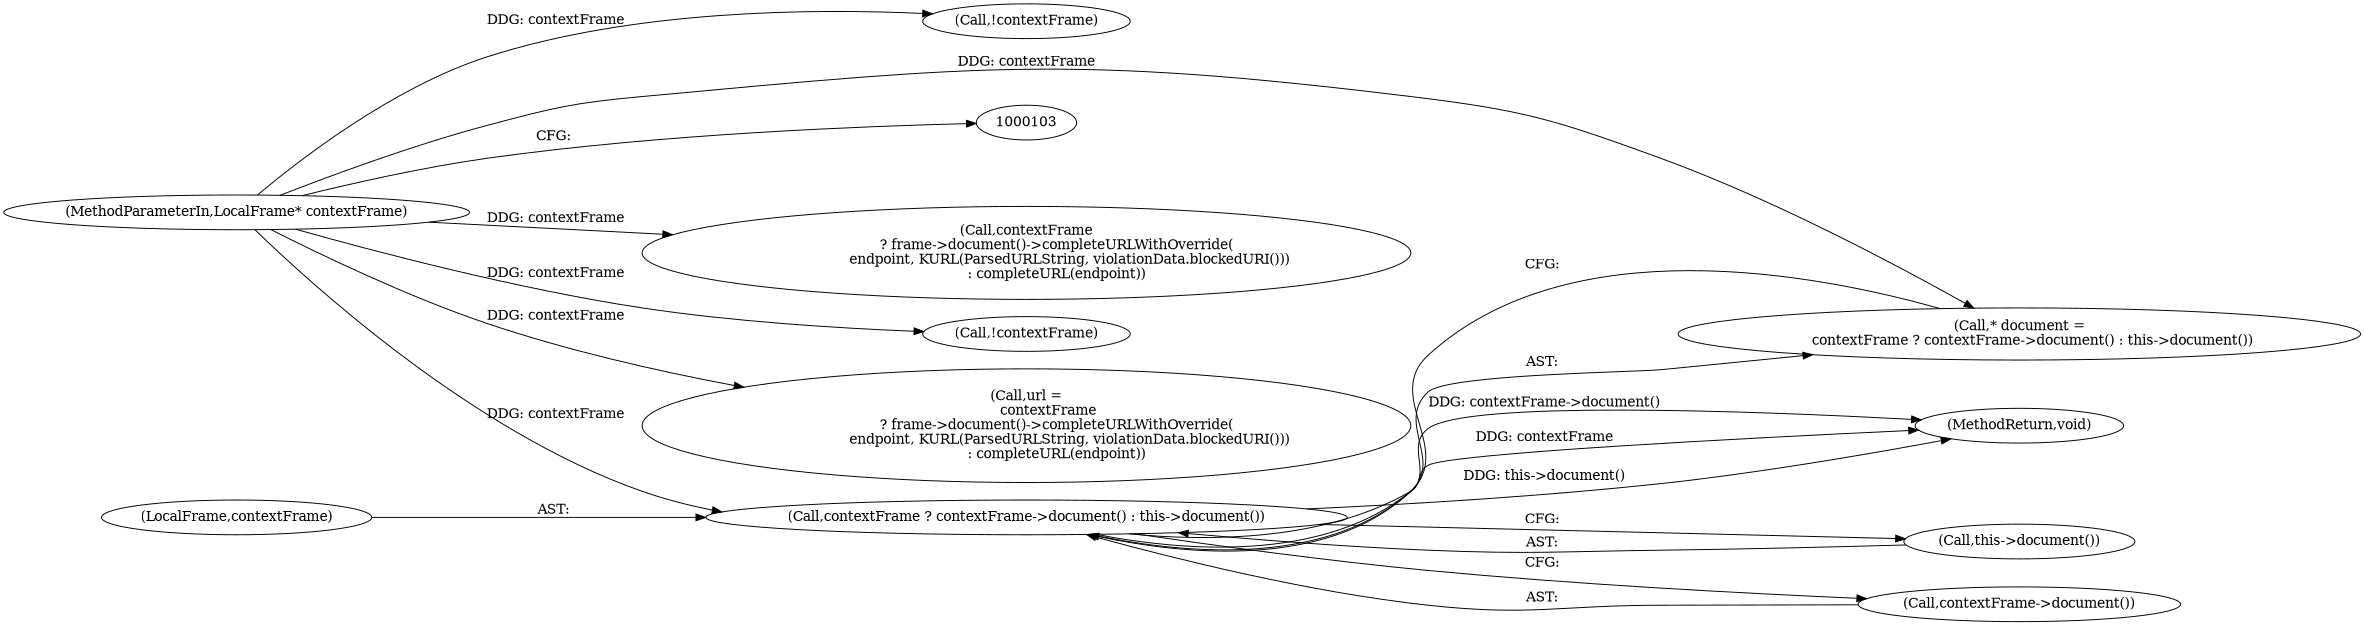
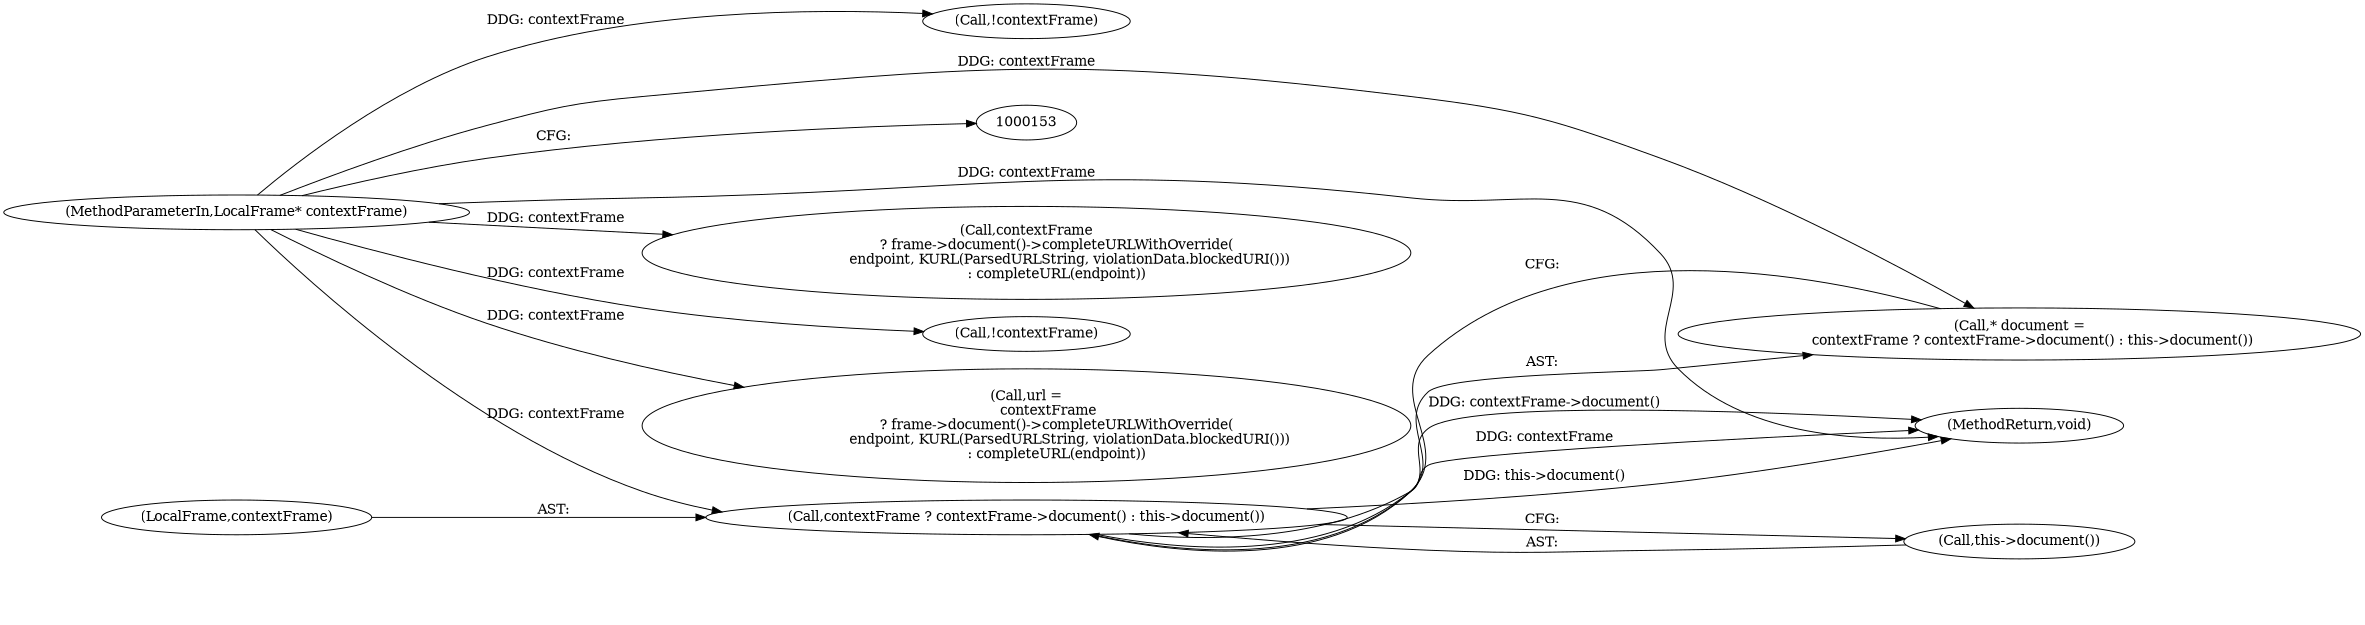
(1026, 123) -> (1026, 123)
none -> (1252, 184)
(2019, 604) -> none
